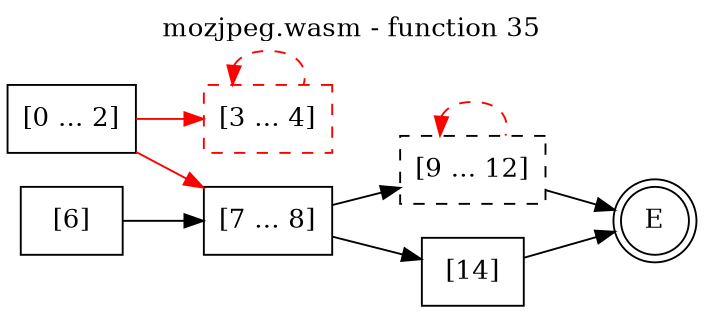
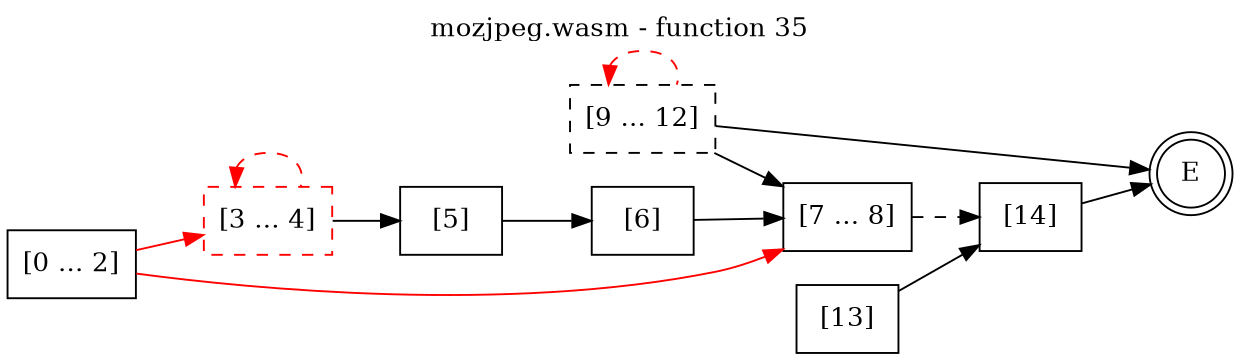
(357, 199) -> (740, 165)
none -> (451, 221)
(368, 246) -> (936, 217)
none -> (847, 319)
